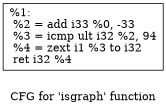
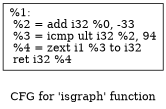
(72, 25) -> (72, 25)
